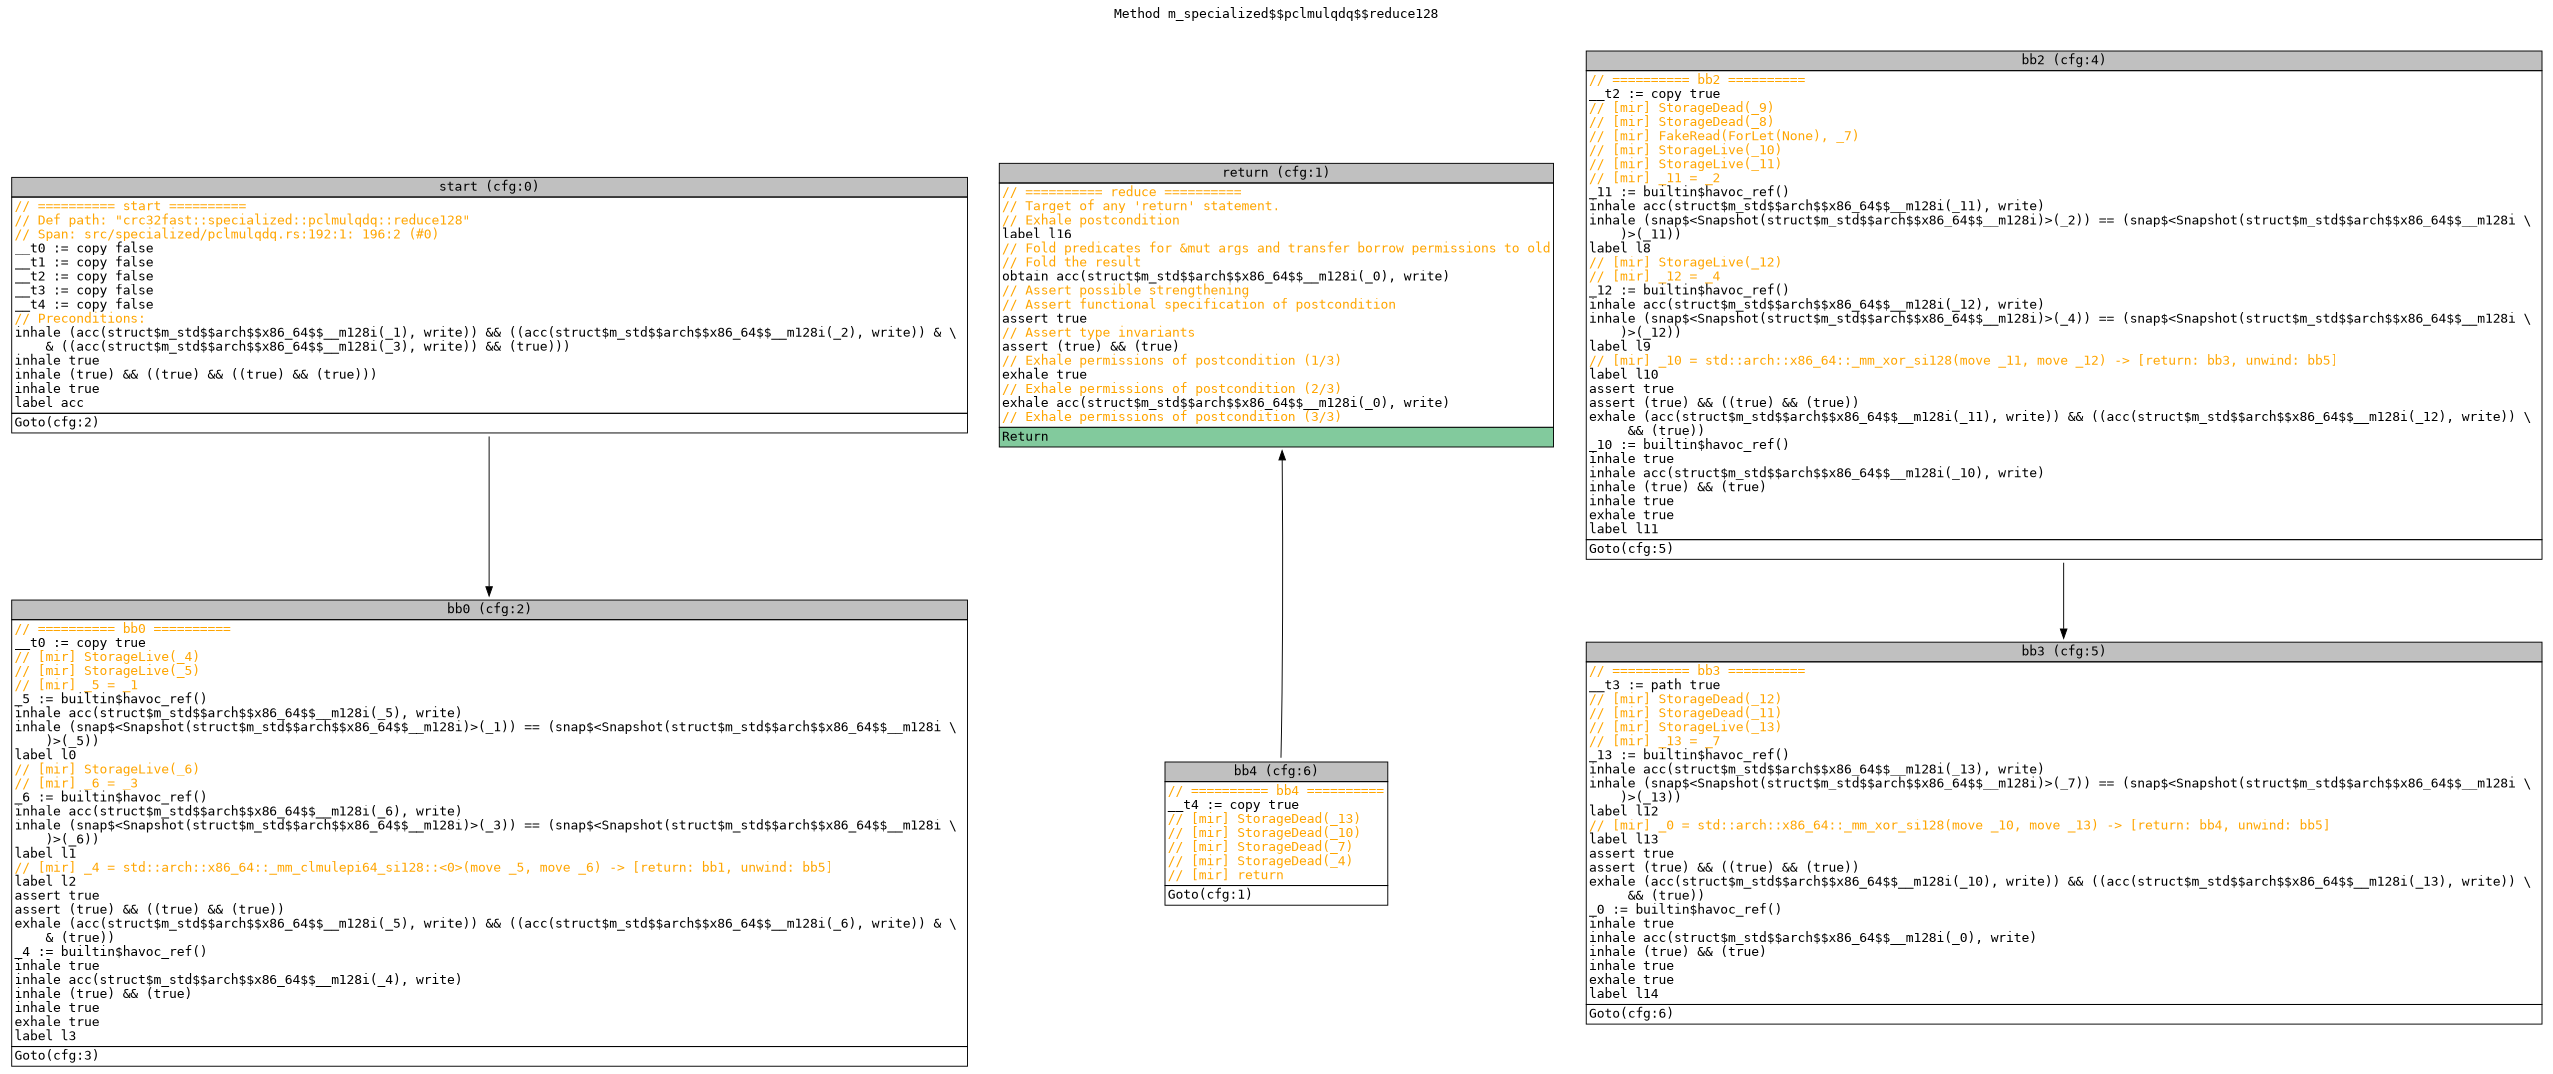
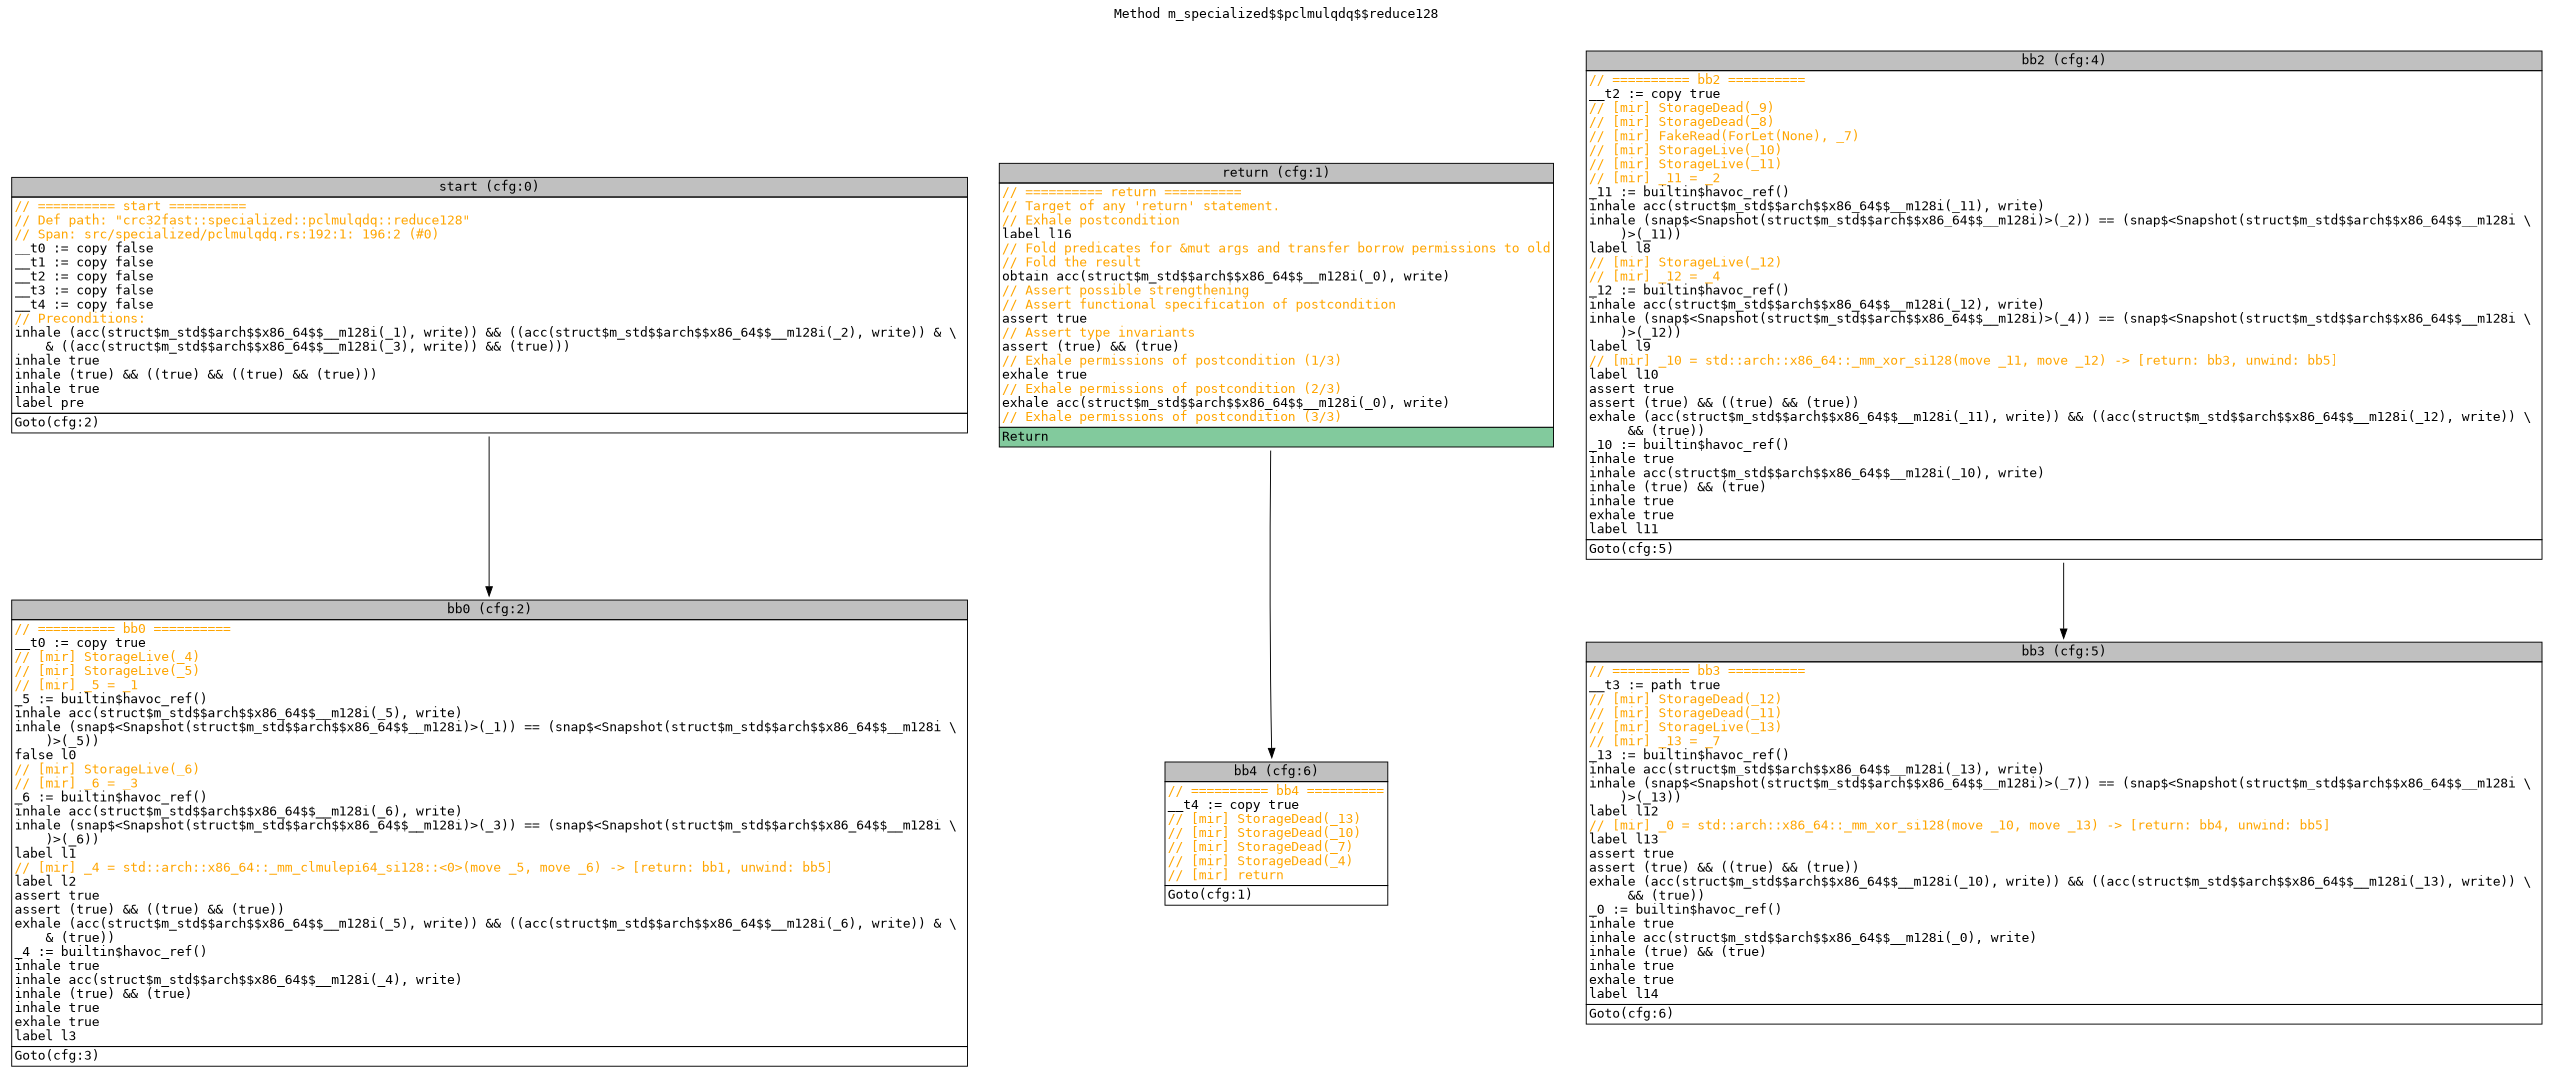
(1122, 192) -> (1122, 192)
(50, 403) -> (50, 403)
(1283, 609) -> (1270, 599)
(46, 755) -> (46, 755)
